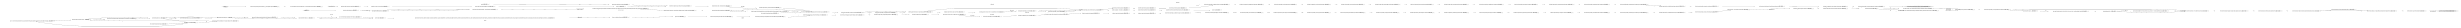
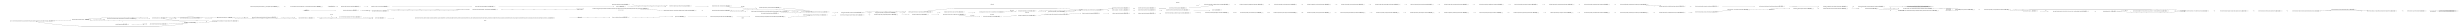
(485, 4) -> none
(225, 7) -> none
none -> (122, 24)
